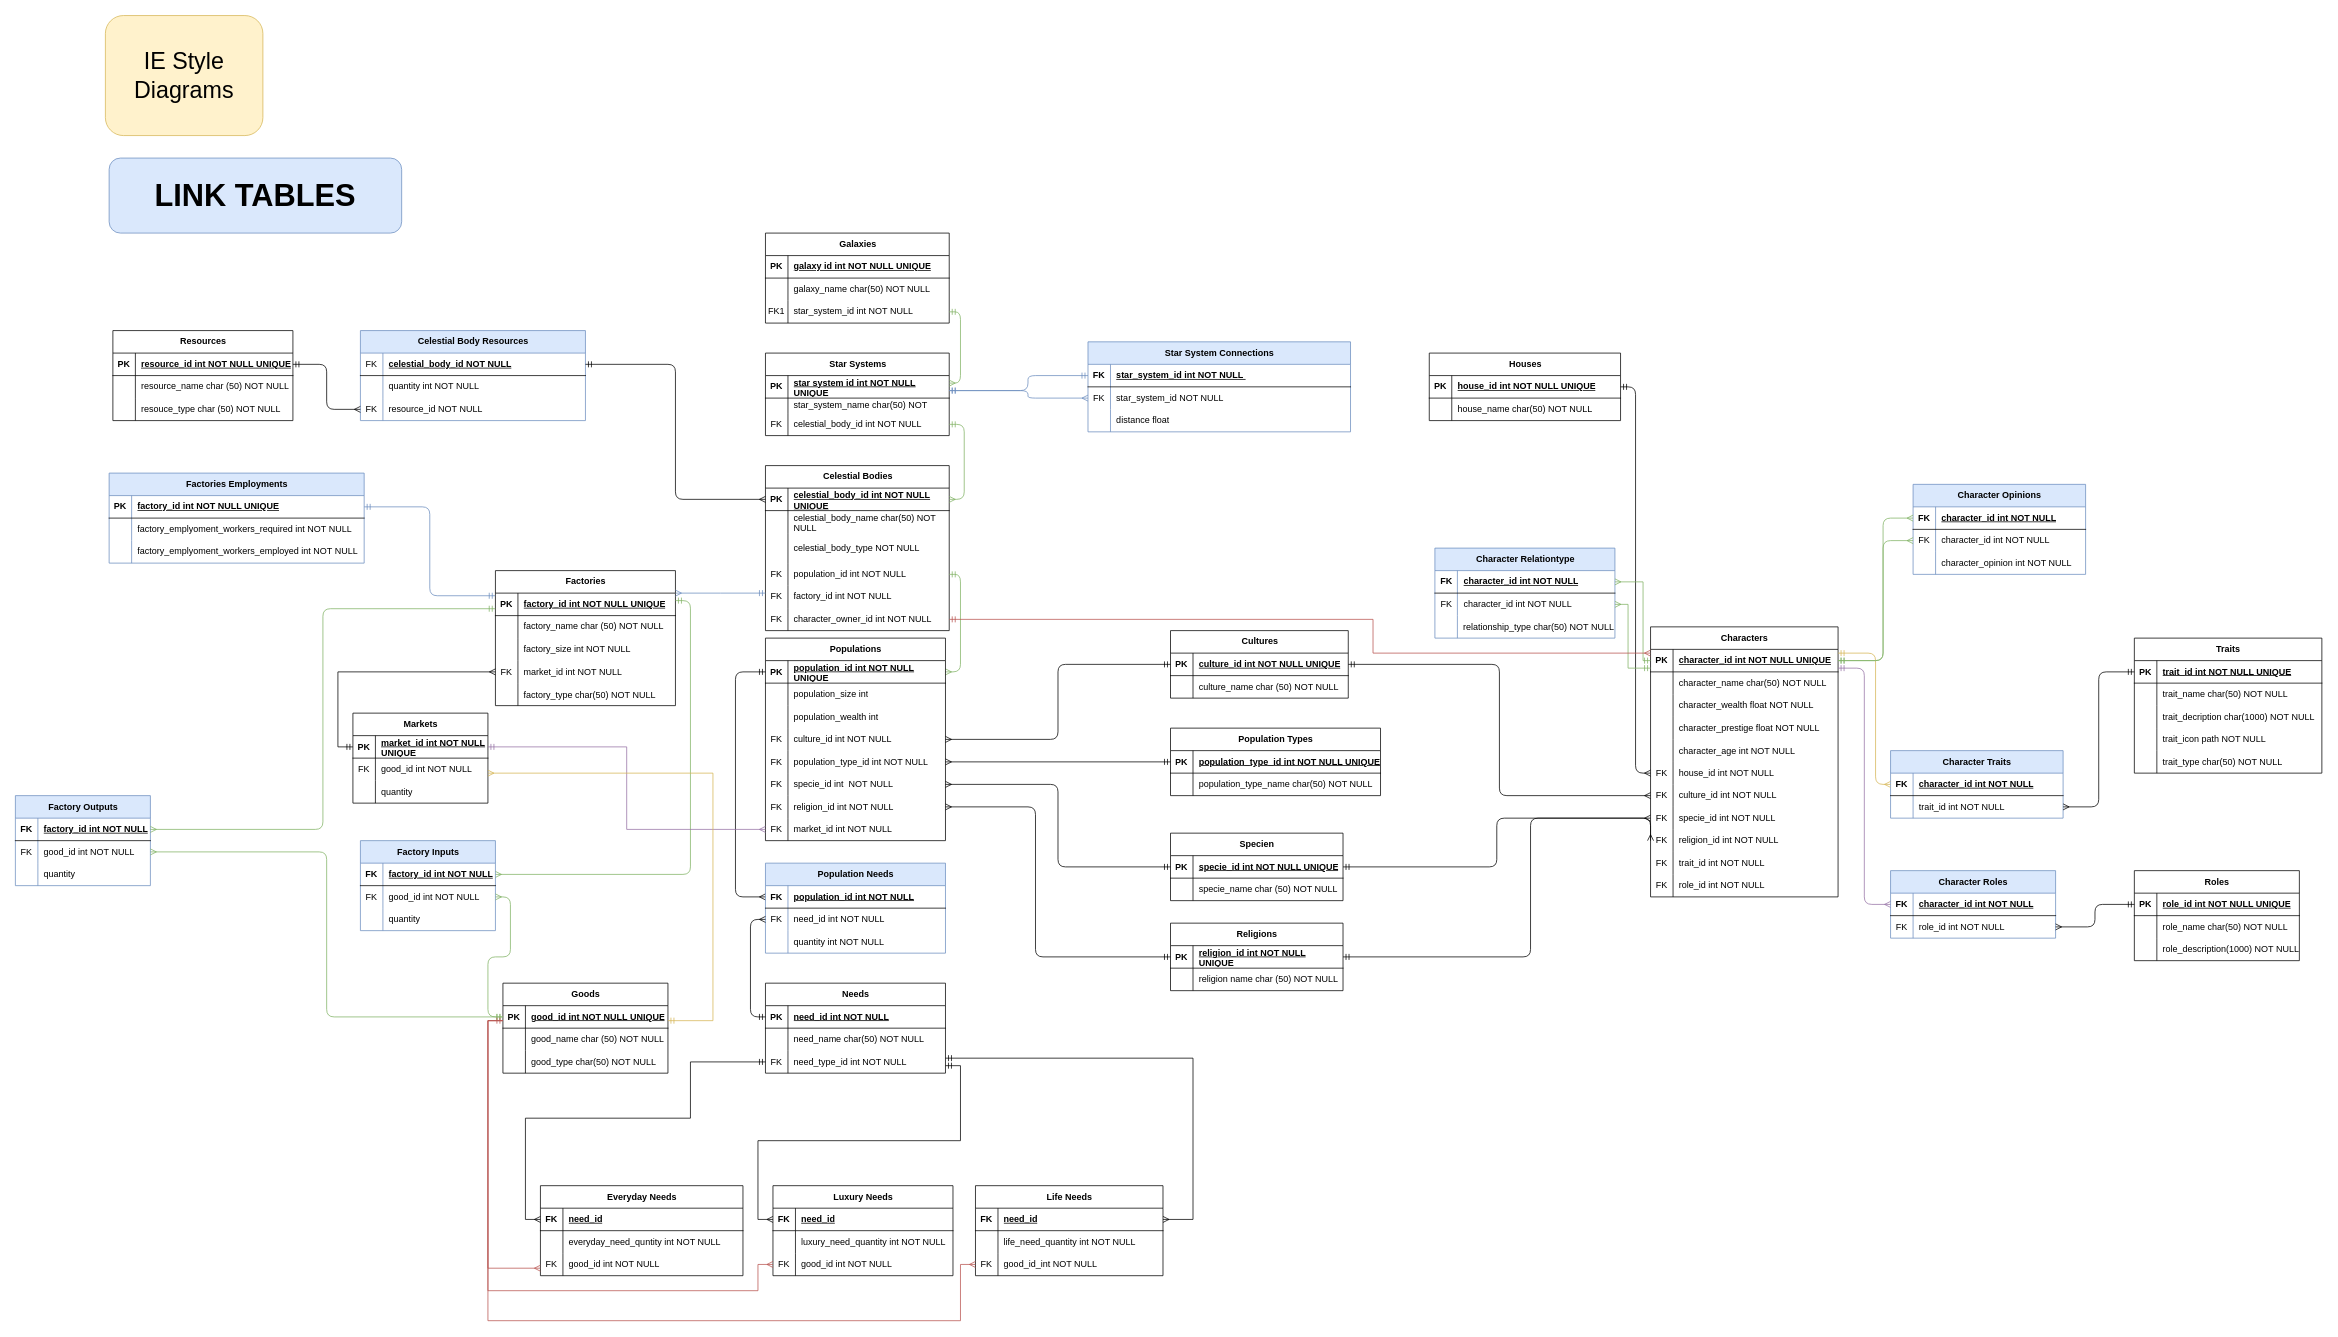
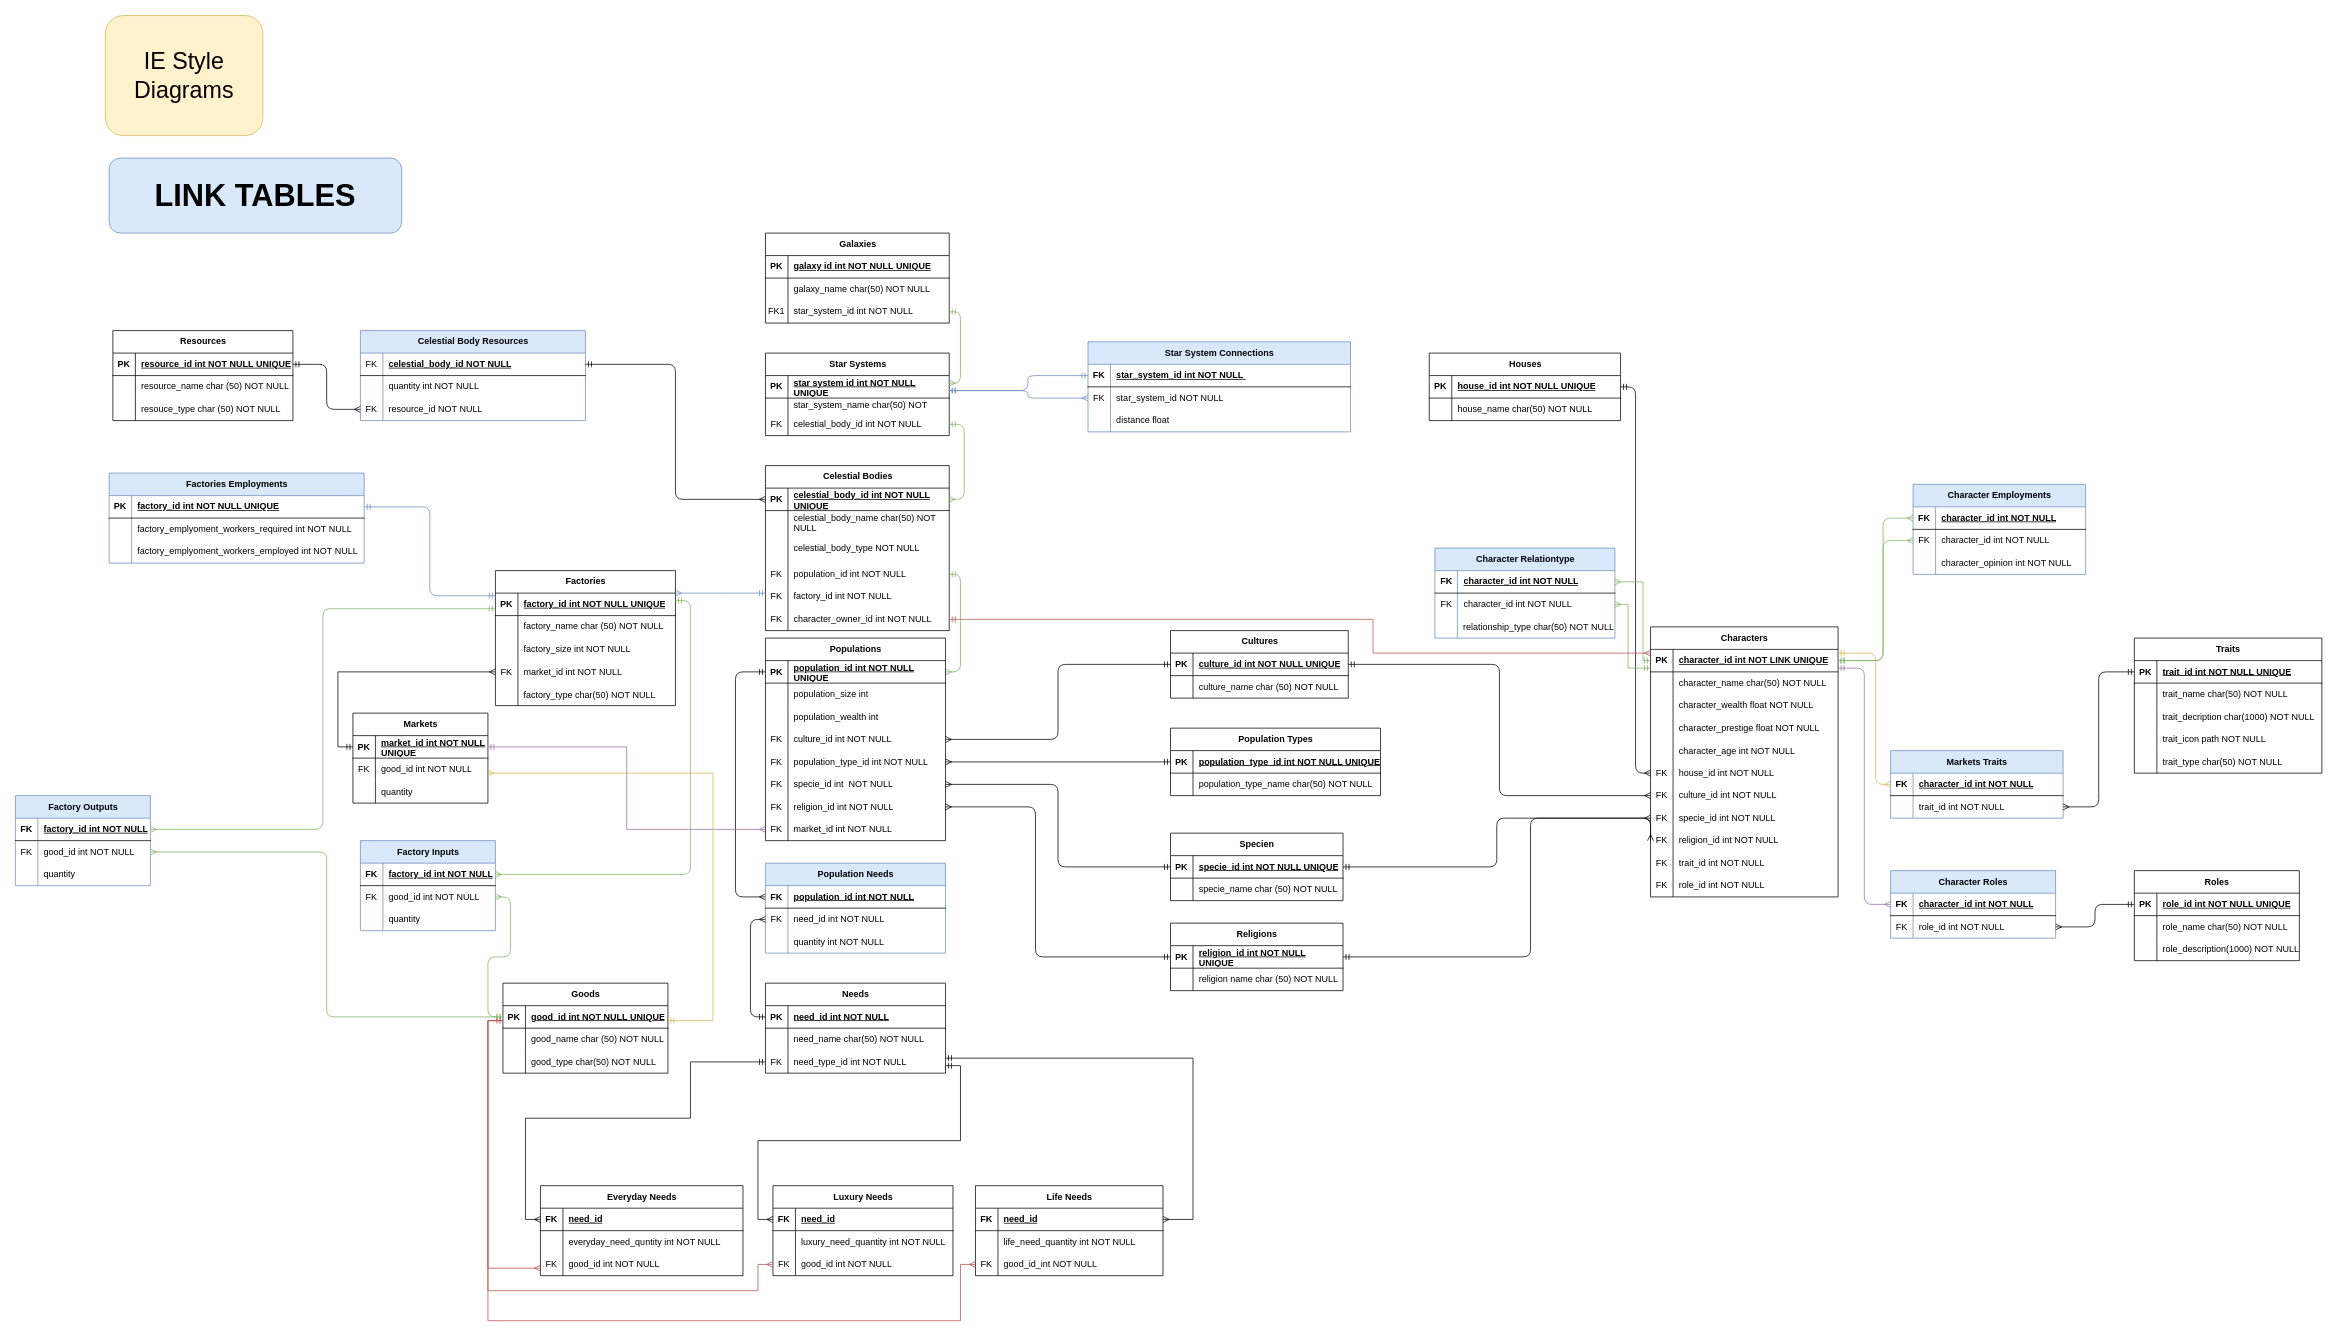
(2000, 495) -> (2000, 495)
(1752, 660) -> (1752, 660)
(1977, 762) -> (1977, 762)
